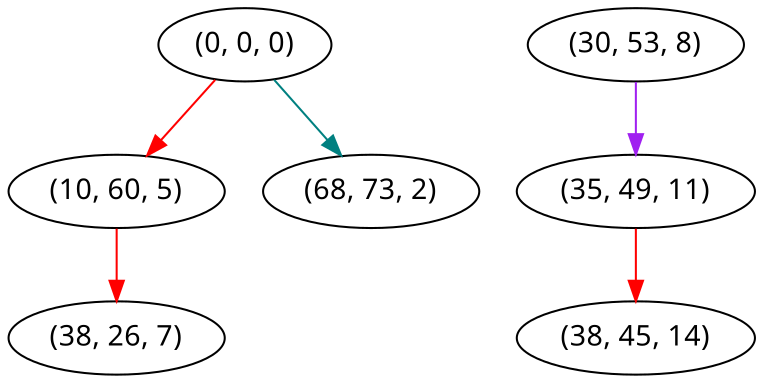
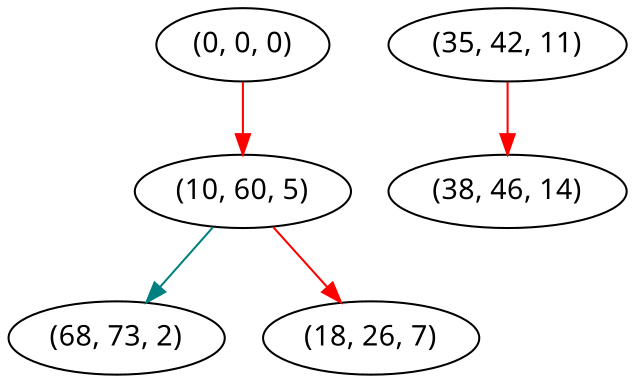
(636, 45) -> none
(301, 110) -> (187, 257)
(636, 191) -> (508, 45)
(117, 338) -> (371, 338)
(636, 338) -> (508, 191)
